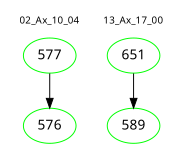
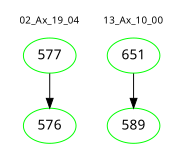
(50, 21) -> (50, 21)
(134, 21) -> (134, 21)
